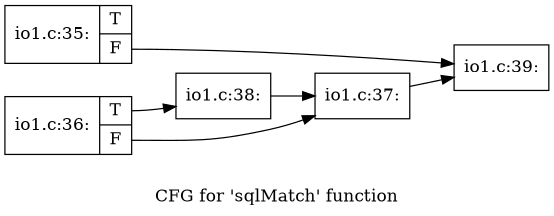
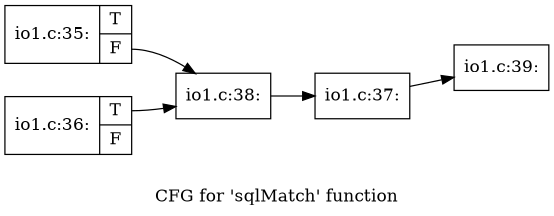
(287, 53) -> (159, 54)
(218, 138) -> none
